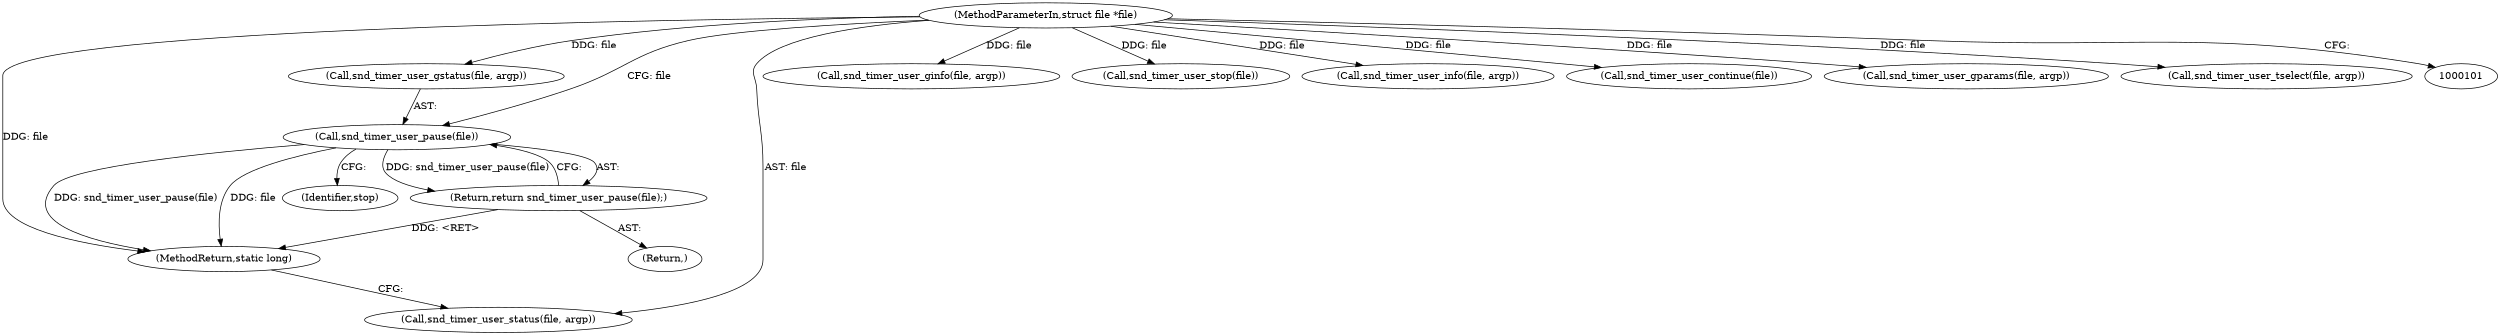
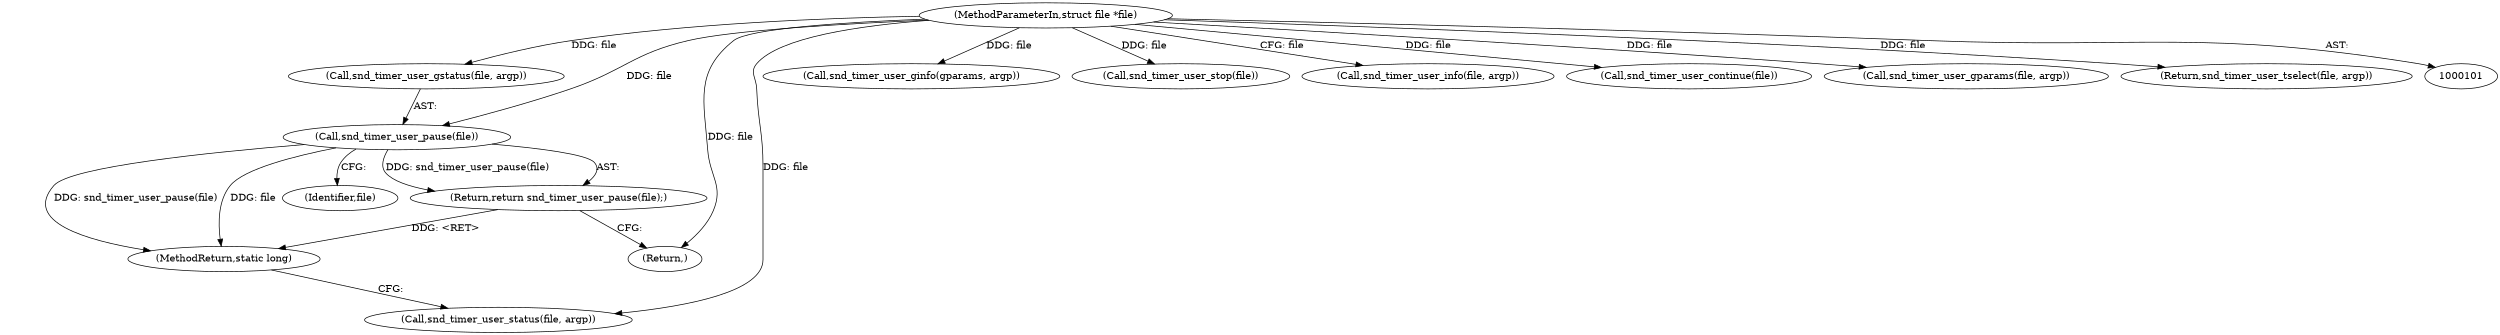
(321, 32) -> (723, 51)
(1282, 46) -> (1282, 46)
(2339, 46) -> (2339, 46)
(649, 76) -> (649, 76)
(911, 76) -> (911, 76)
(2267, 76) -> (2267, 76)
(536, 155) -> none
(786, 168) -> (786, 168)
(340, 198) -> (340, 198)
(631, 229) -> (631, 229)
